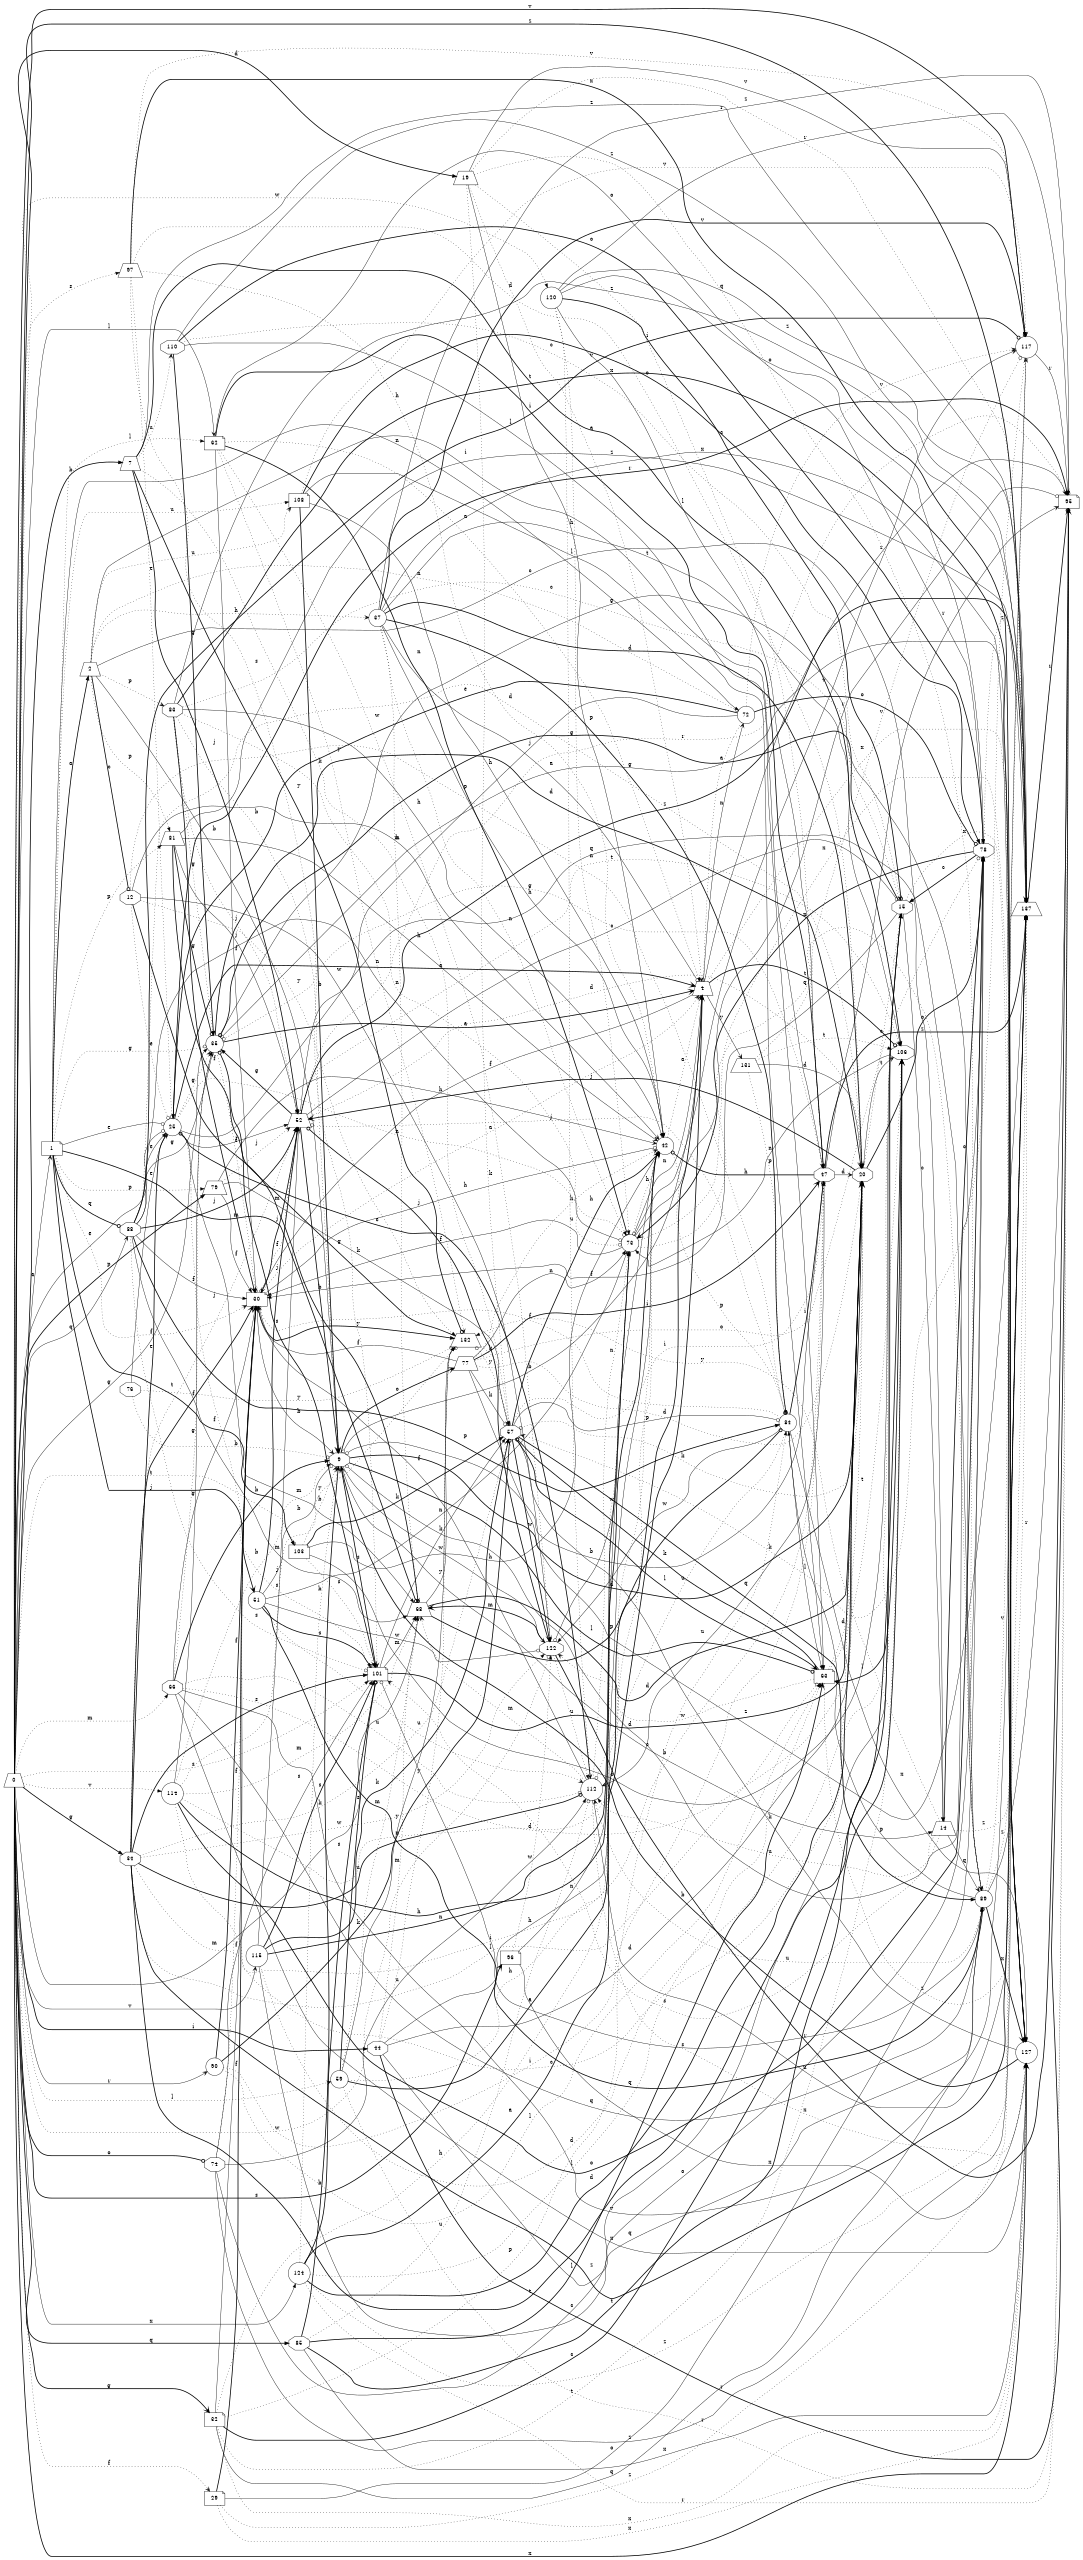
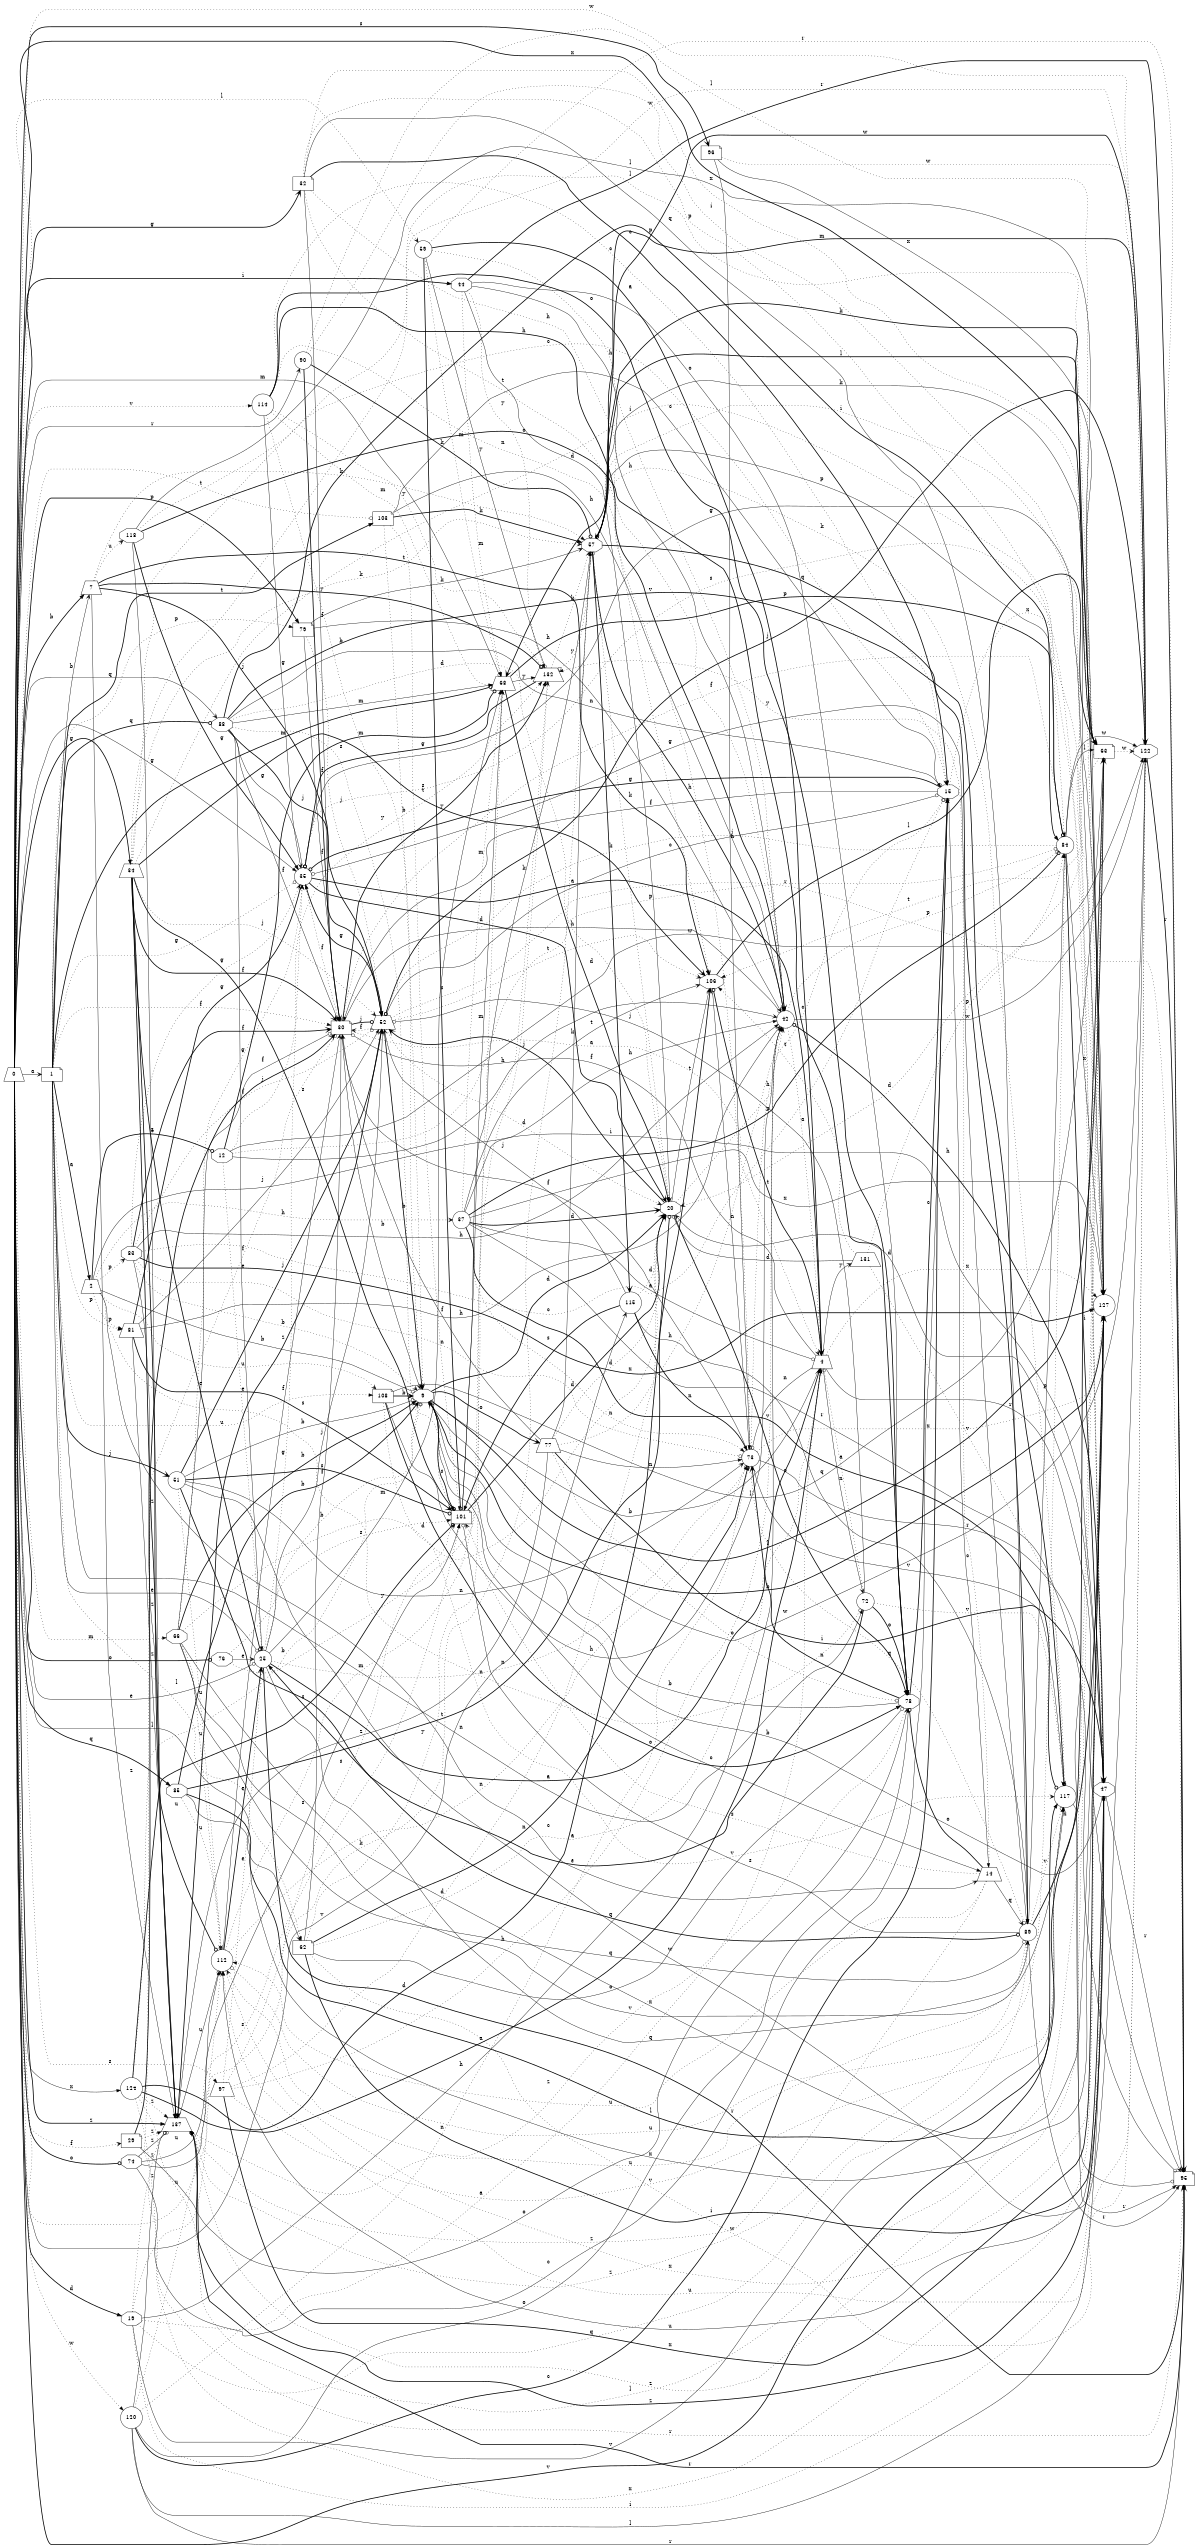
(466, 178) -> (131, 2319)
(172, 347) -> (131, 535)
none -> (68, 715)
(530, 886) -> (711, 578)
(341, 931) -> (570, 701)
(215, 1188) -> (303, 630)
(396, 1277) -> (443, 583)
(102, 1311) -> (171, 1007)
(513, 1358) -> (243, 1804)
none -> (23, 1457)
(431, 1738) -> (612, 920)
(130, 1859) -> (131, 871)
